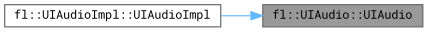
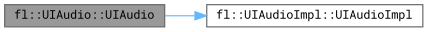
(236, 16) -> (180, 16)
